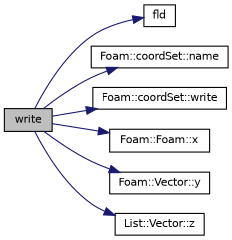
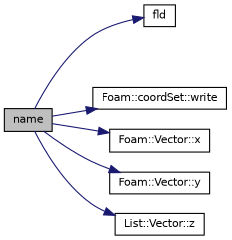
(160, 57) -> none
(28, 120) -> (28, 120)
(160, 141) -> (160, 141)
